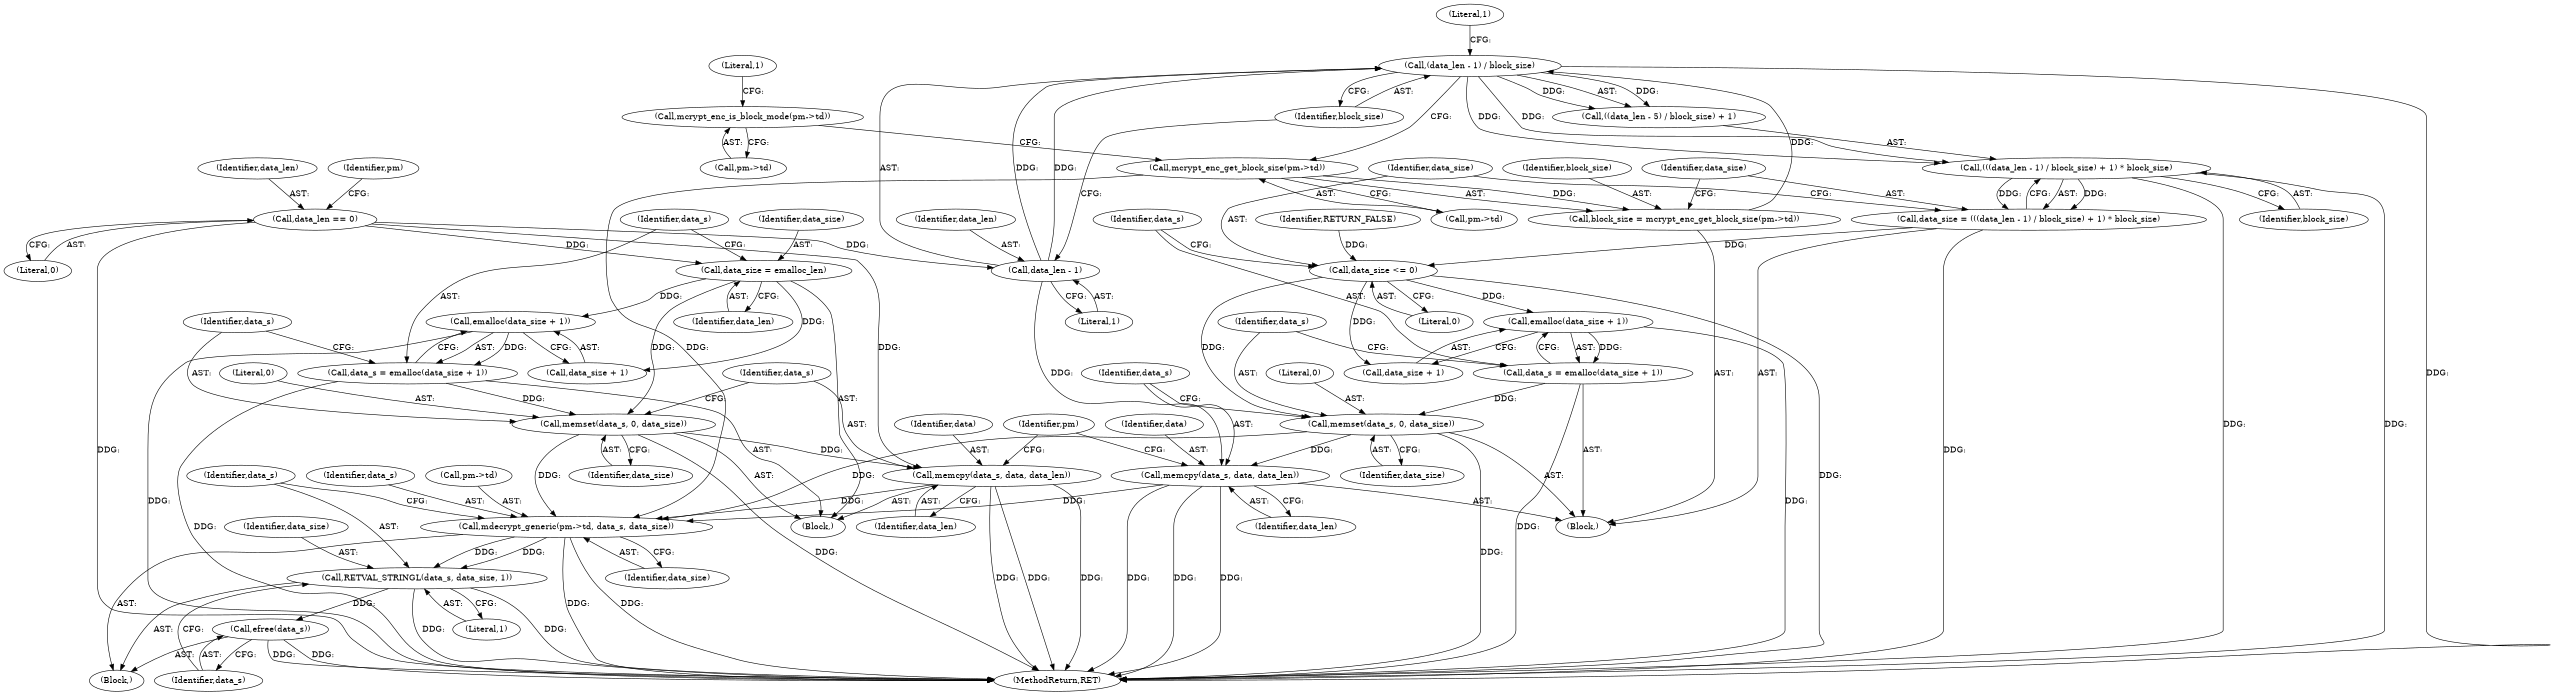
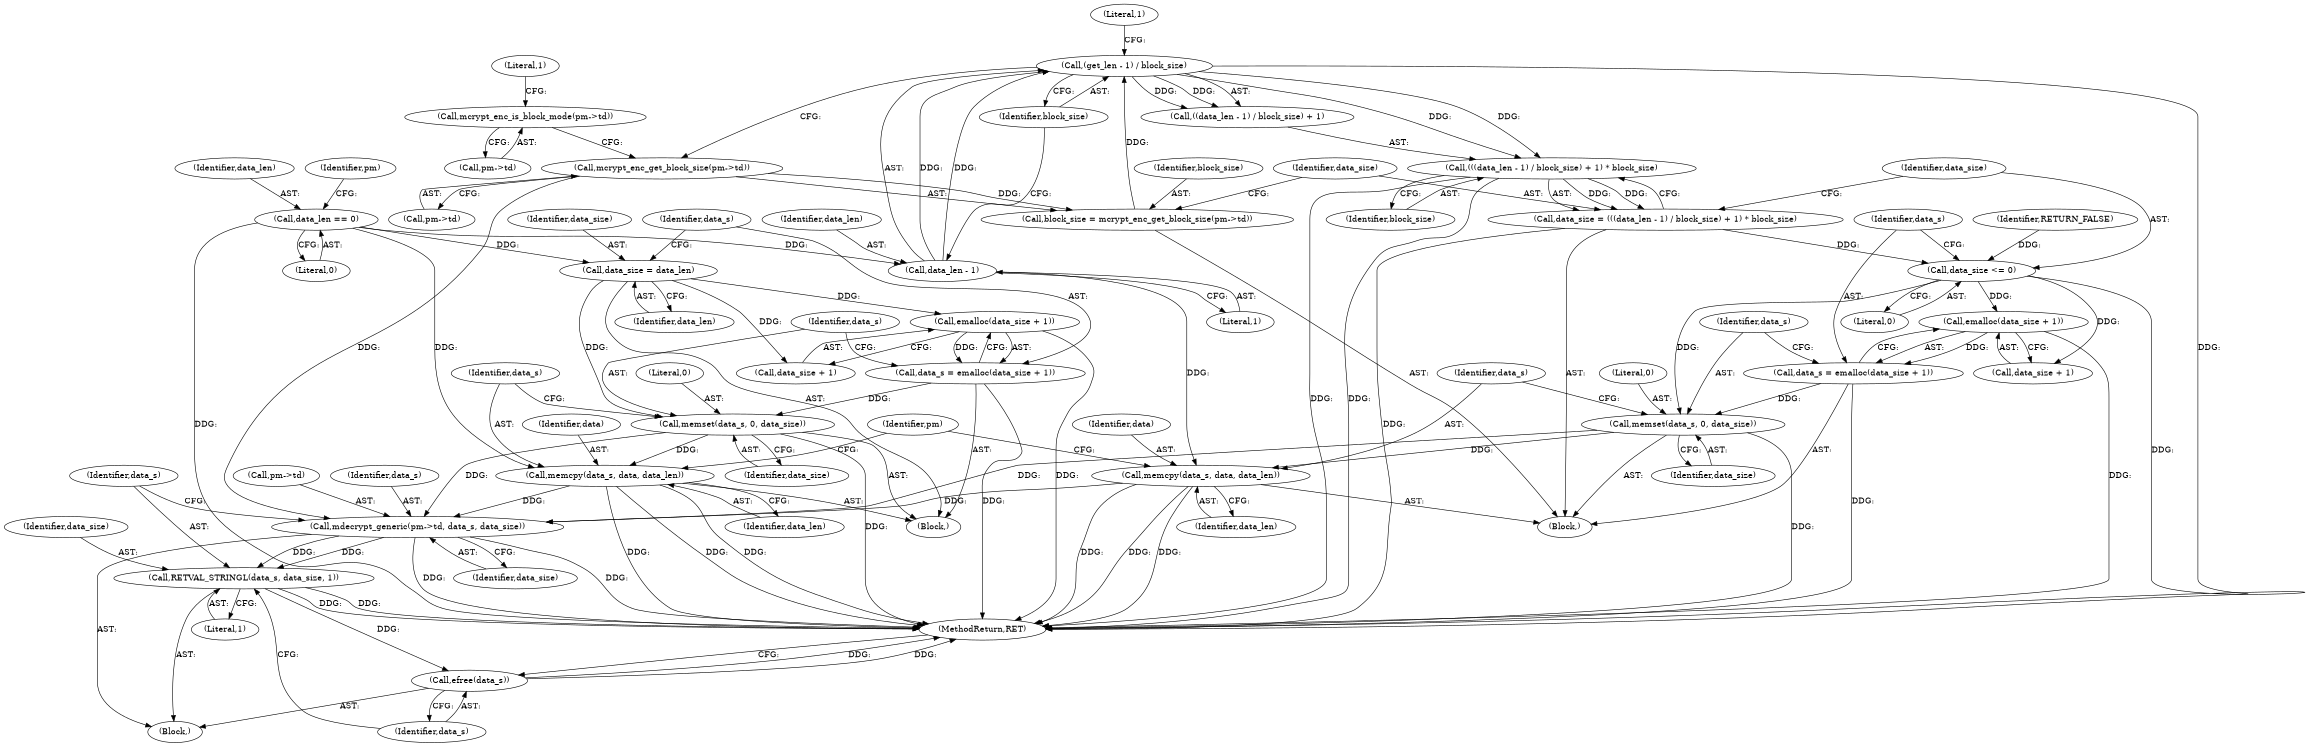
(1470, 66) -> (1124, 66)
(1659, 117) -> (1247, 117)
(764, 271) -> (639, 271)
none -> (726, 654)
